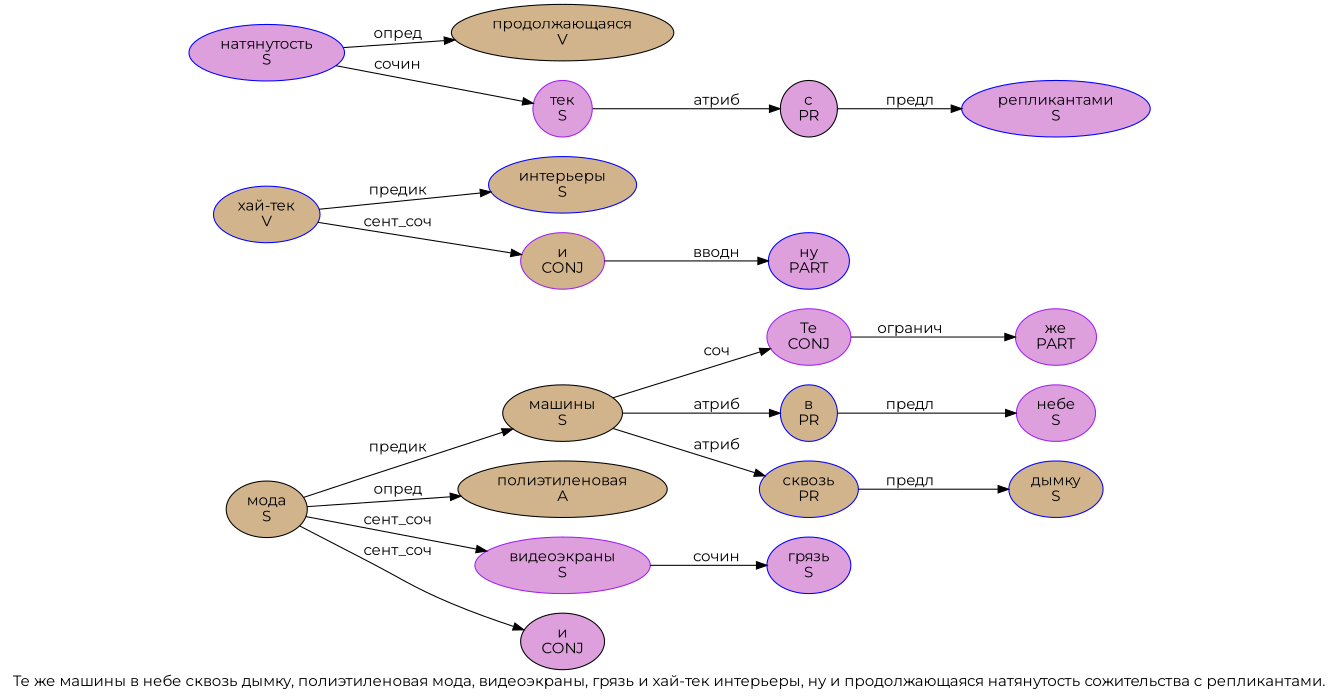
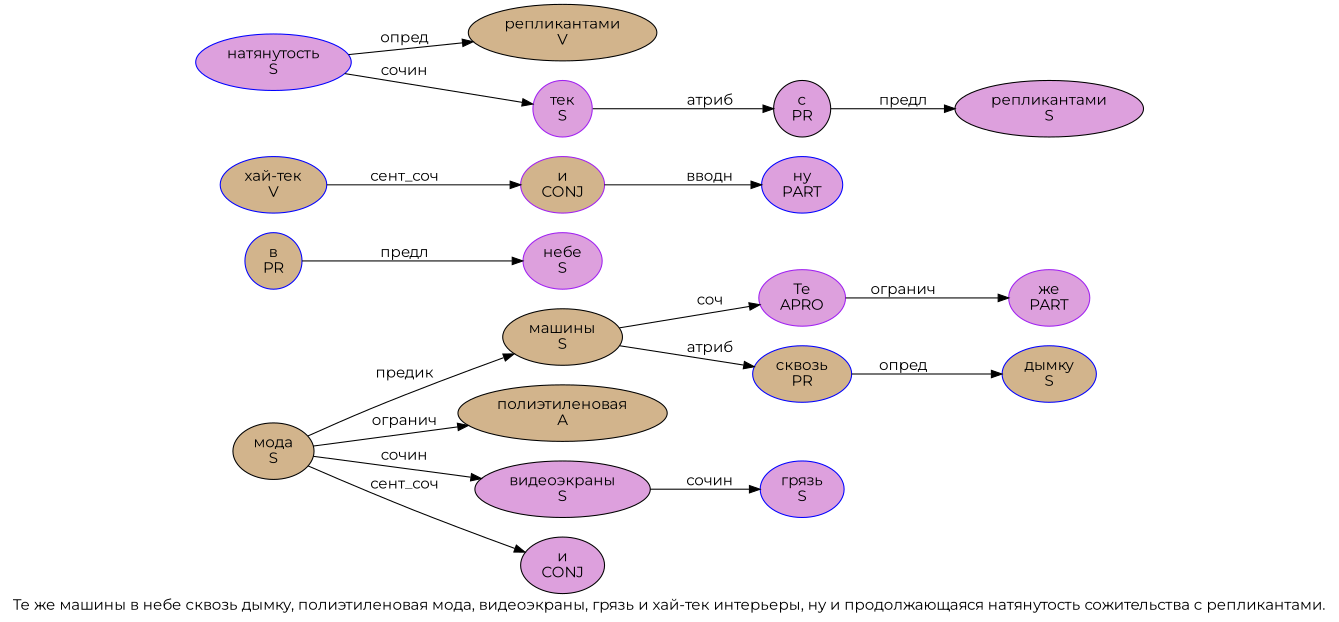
(563, 33) -> (563, 33)
(1056, 109) -> (1049, 109)
(563, 185) -> none
(809, 337) -> (802, 298)
(696, 413) -> none
(910, 481) -> (903, 366)
(398, 490) -> (405, 421)
(398, 520) -> (405, 456)
(563, 565) -> (563, 489)
